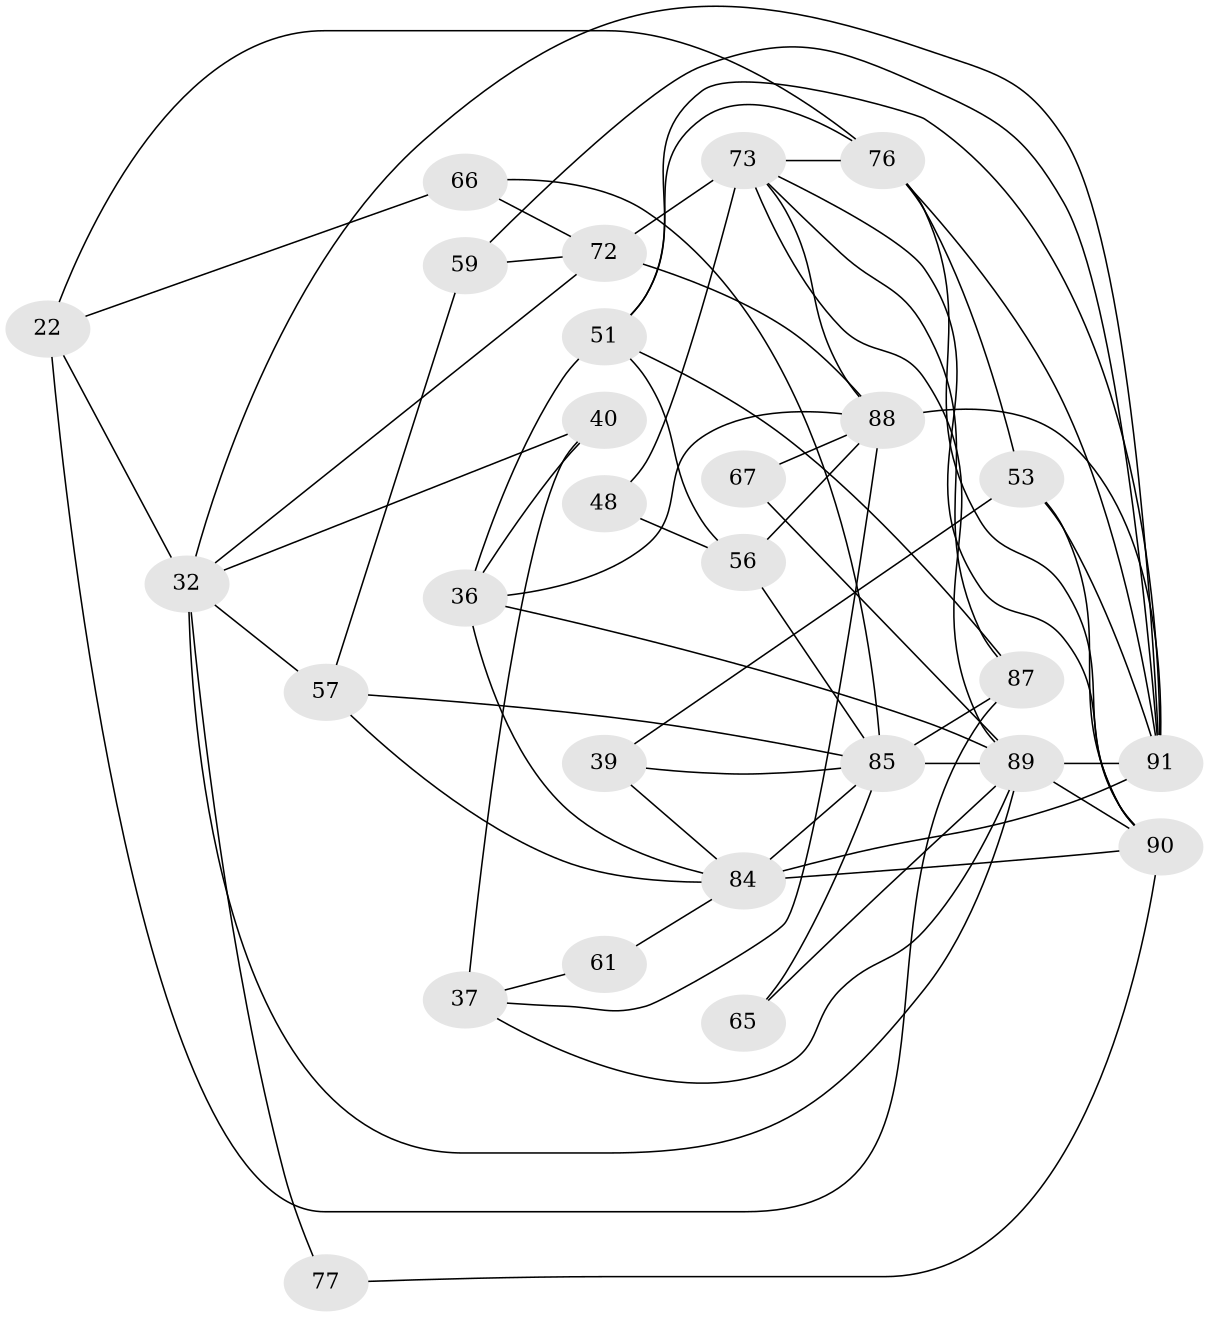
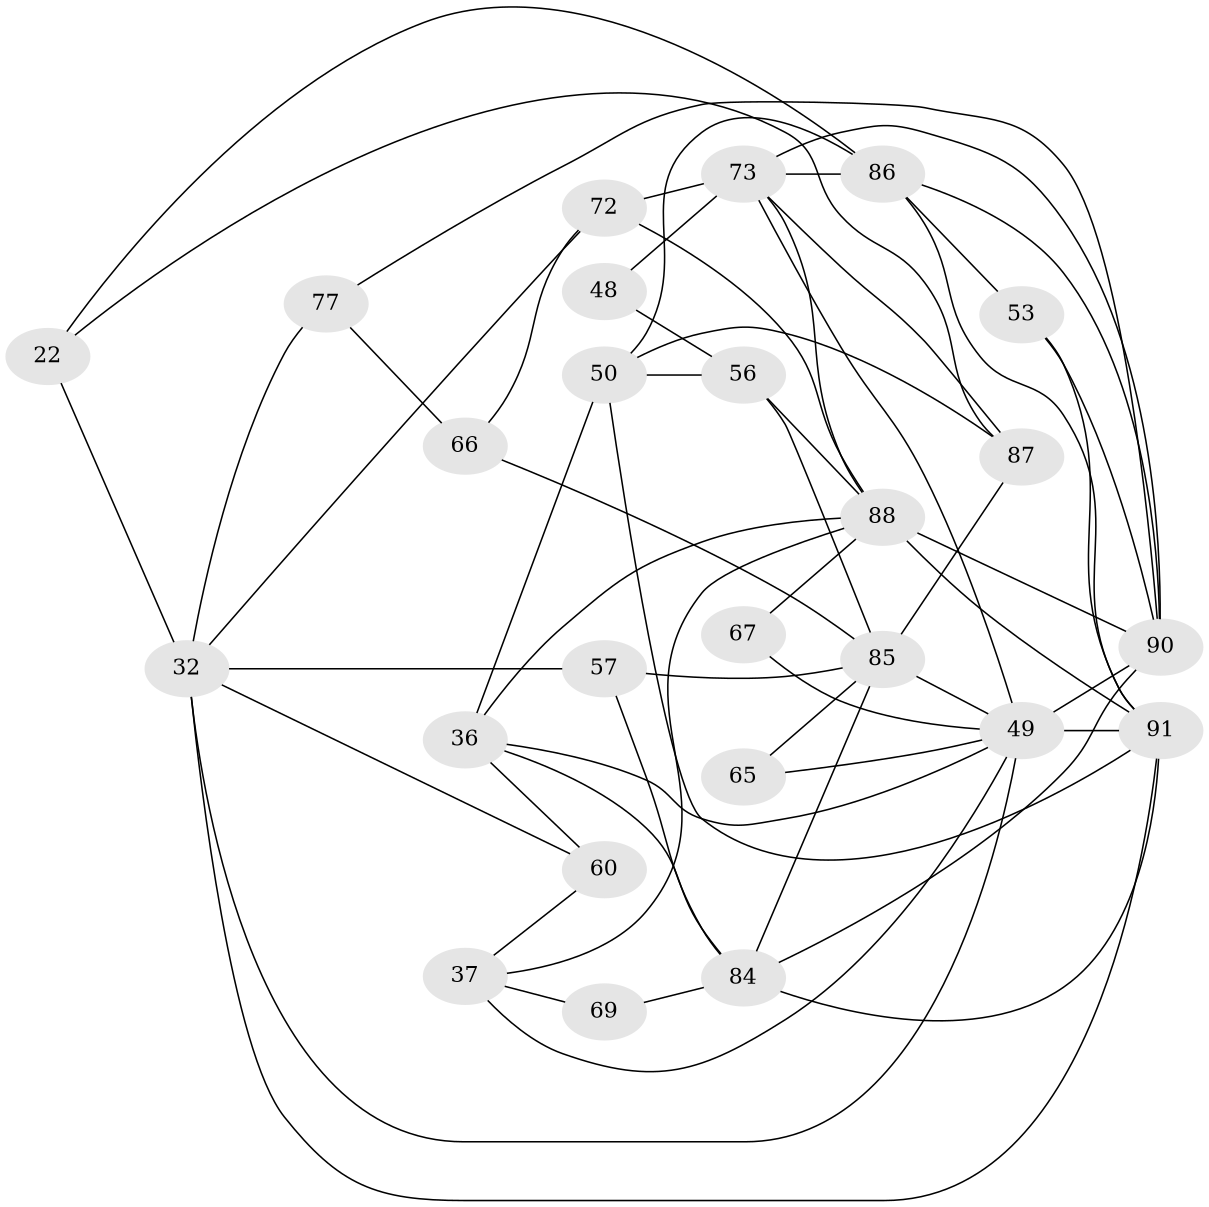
(883, 161) -> (883, 174)
(257, 256) -> (396, 375)
(465, 266) -> none
(604, 337) -> (604, 375)
(604, 420) -> (604, 870)
none -> (1022, 582)
(604, 763) -> none
(1022, 763) -> (1022, 731)
(604, 964) -> (604, 1012)
